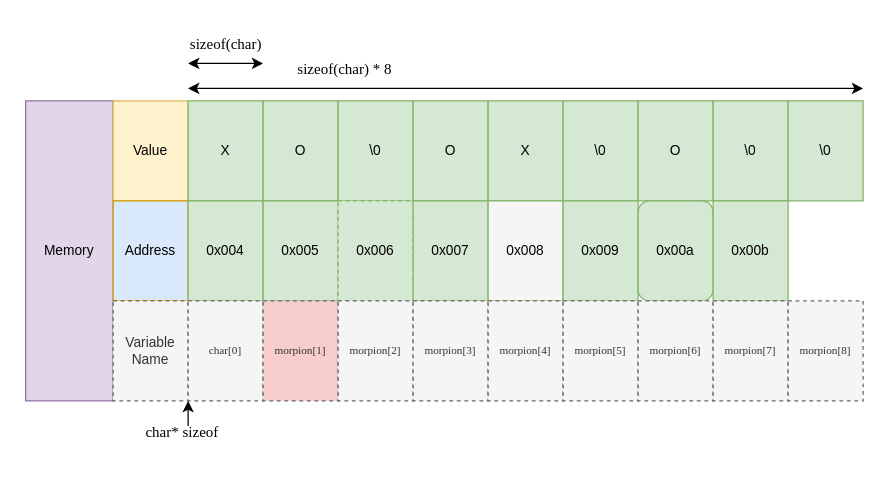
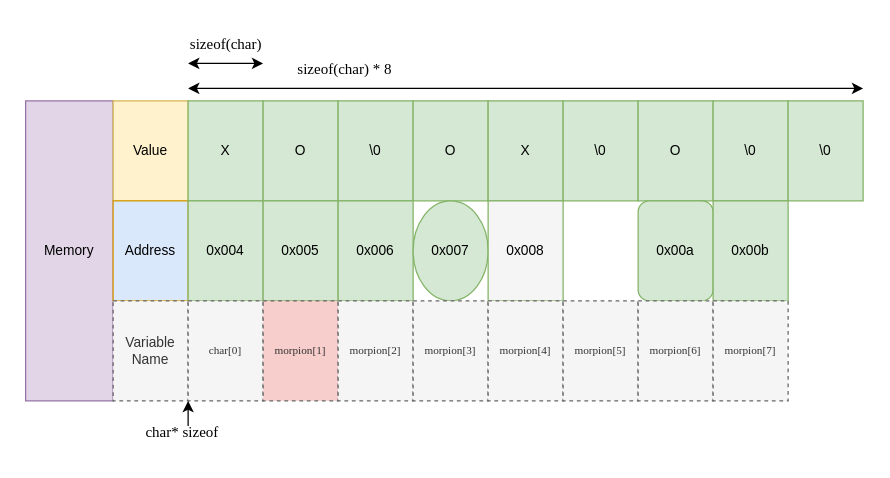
(376, 251) -> (376, 251)
(451, 251) -> (451, 251)
(601, 251) -> none
(826, 351) -> none
